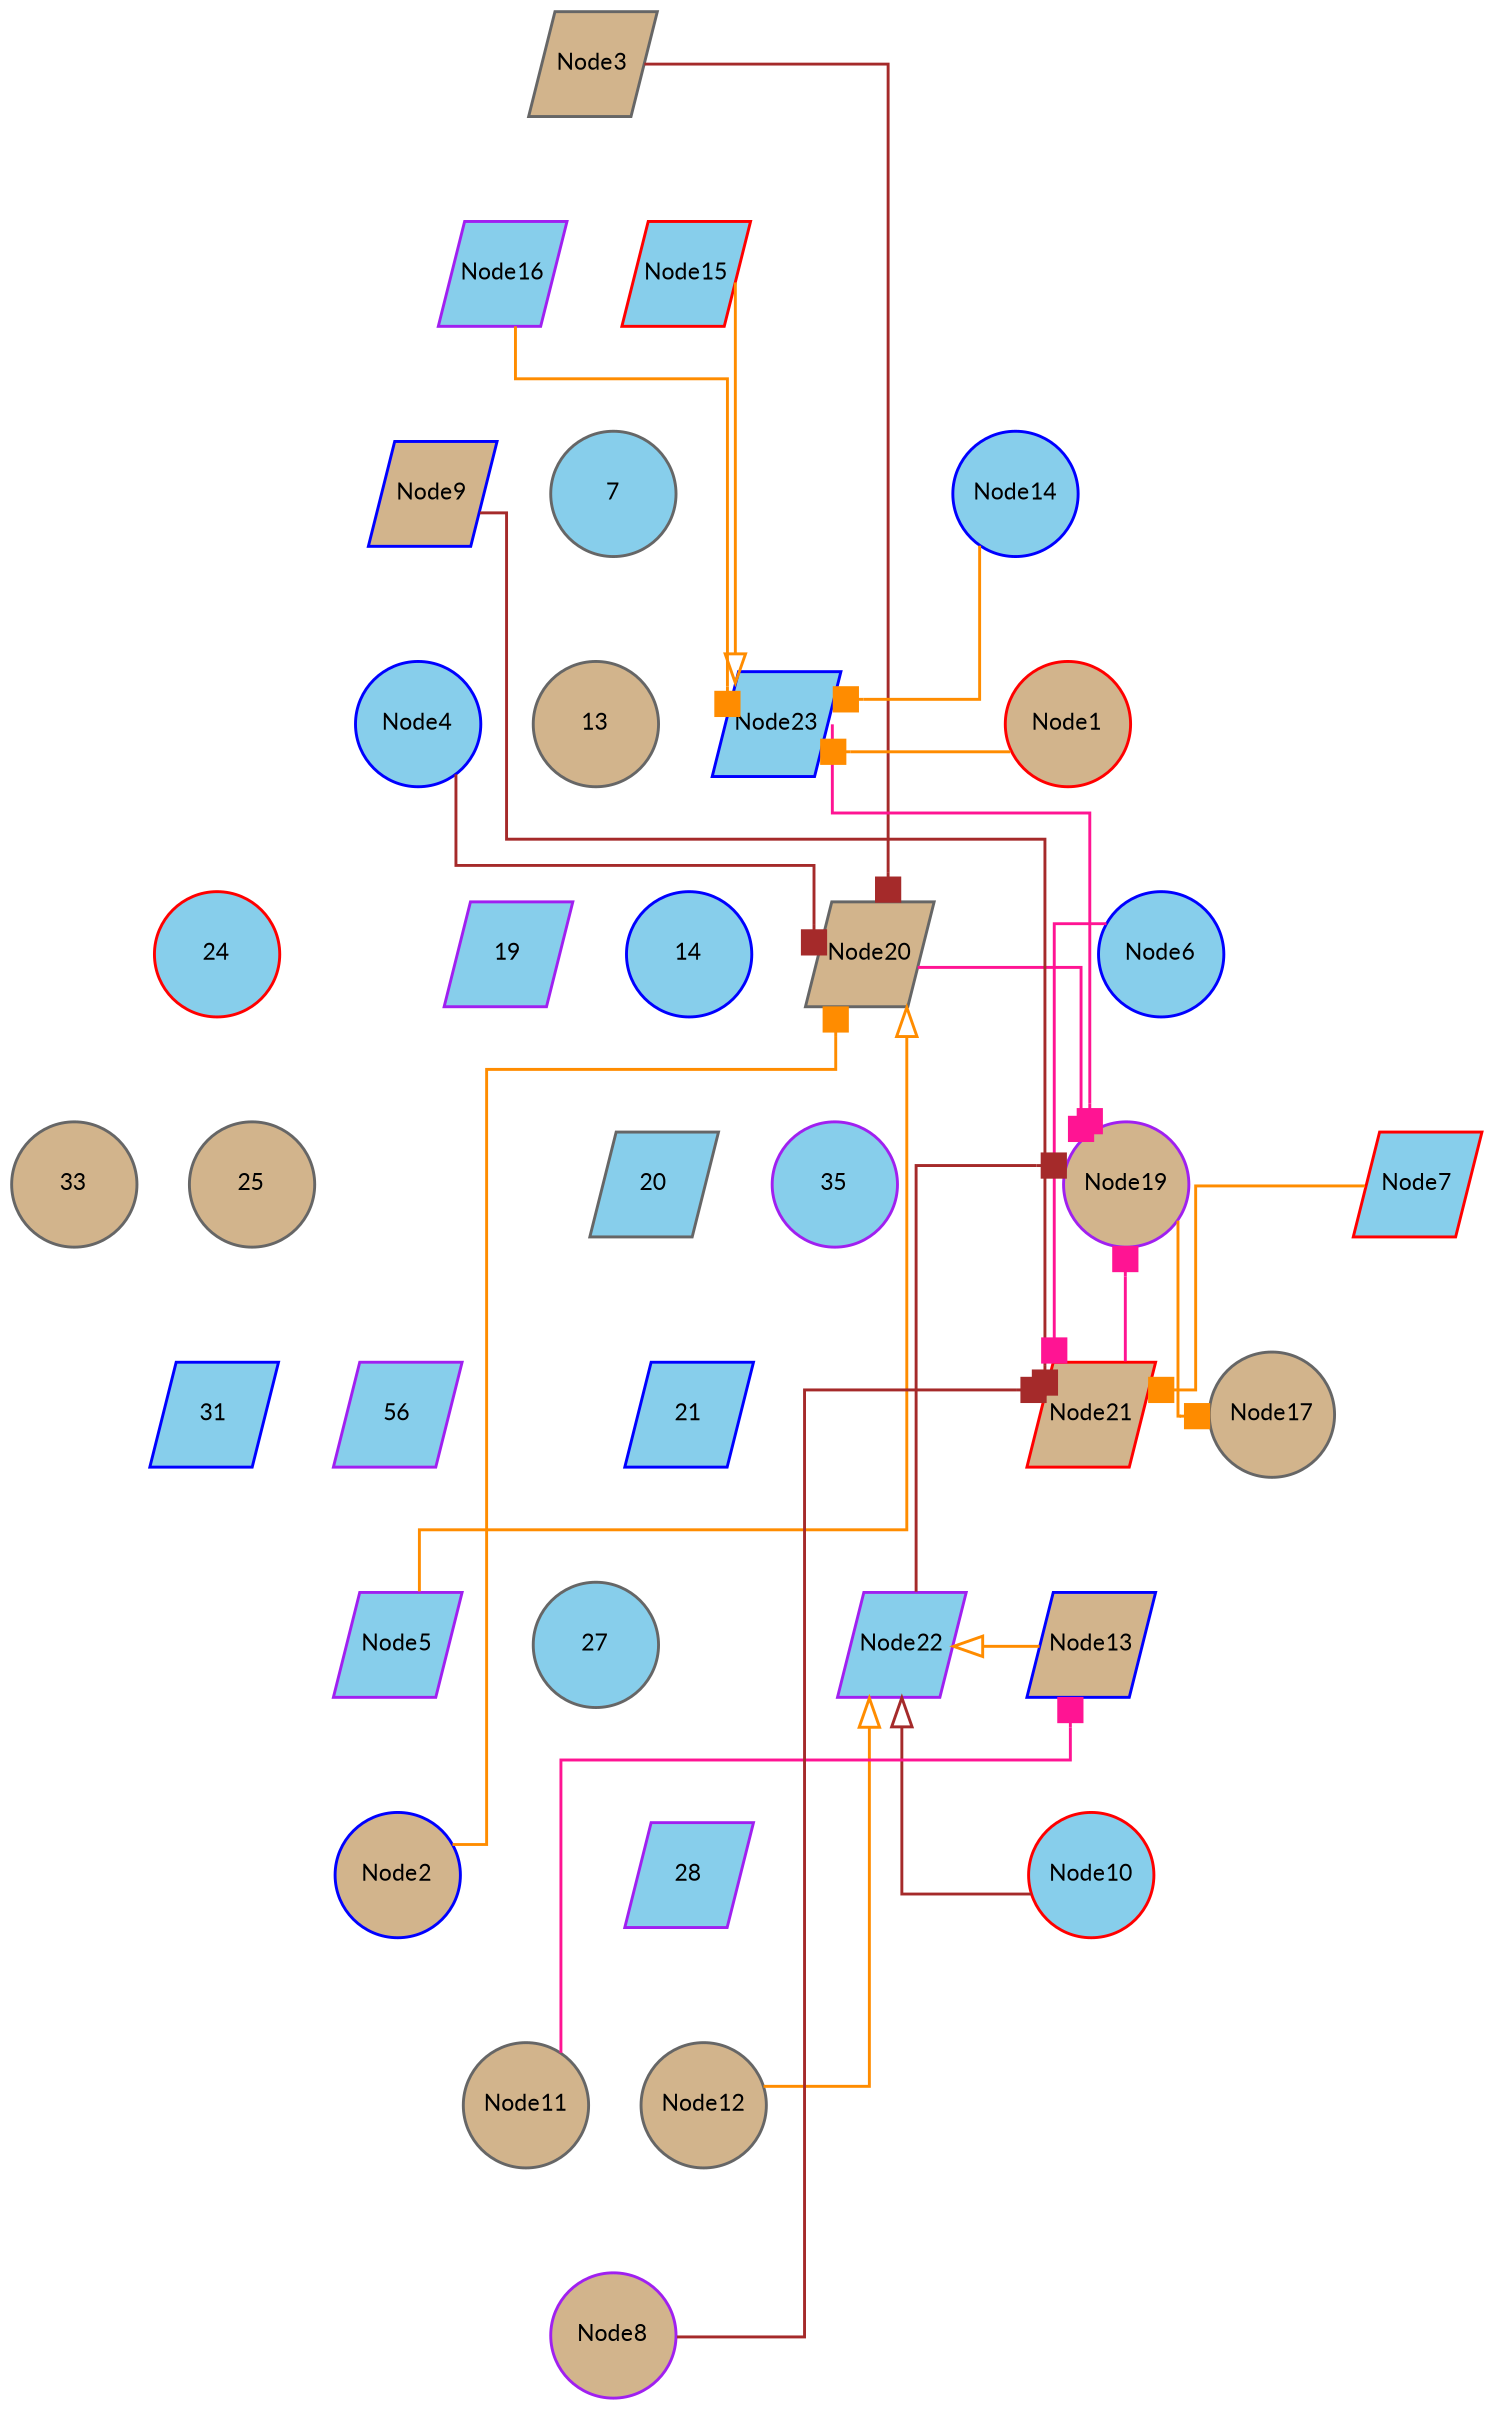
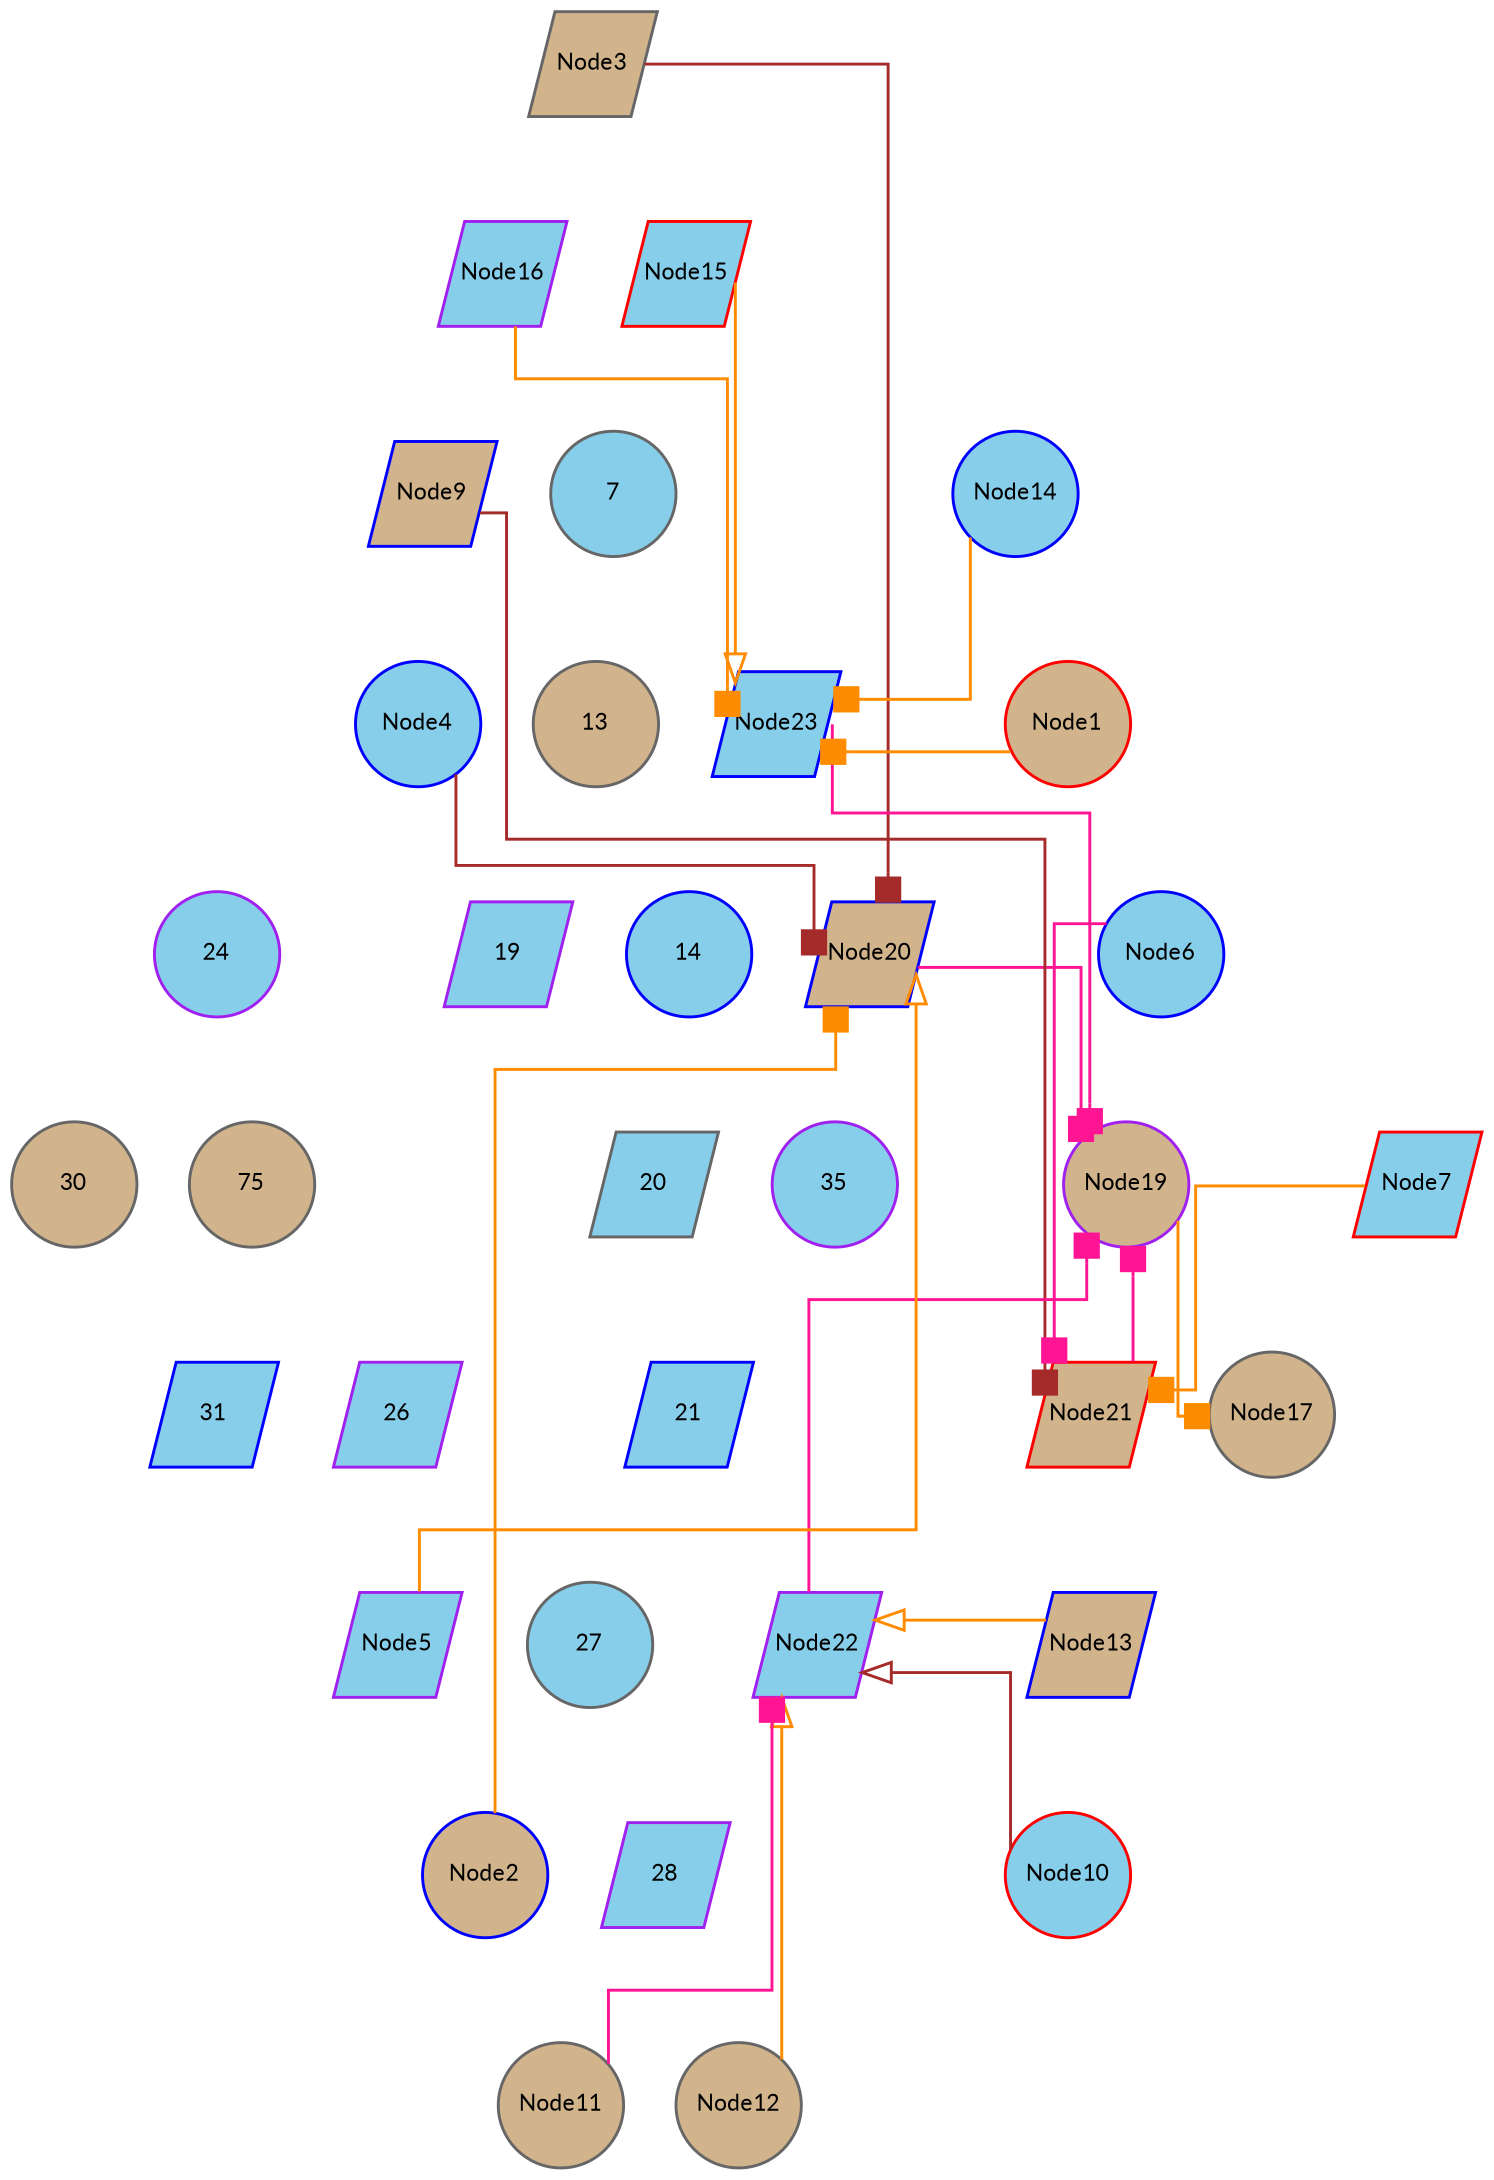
(217, 954) -> (217, 954)
(870, 954) -> (870, 954)
(74, 1184) -> (74, 1184)
(252, 1184) -> (252, 1184)
(916, 1319) -> (820, 1300)
(398, 1415) -> (398, 1415)
(685, 1760) -> (760, 1990)
(613, 2335) -> none
